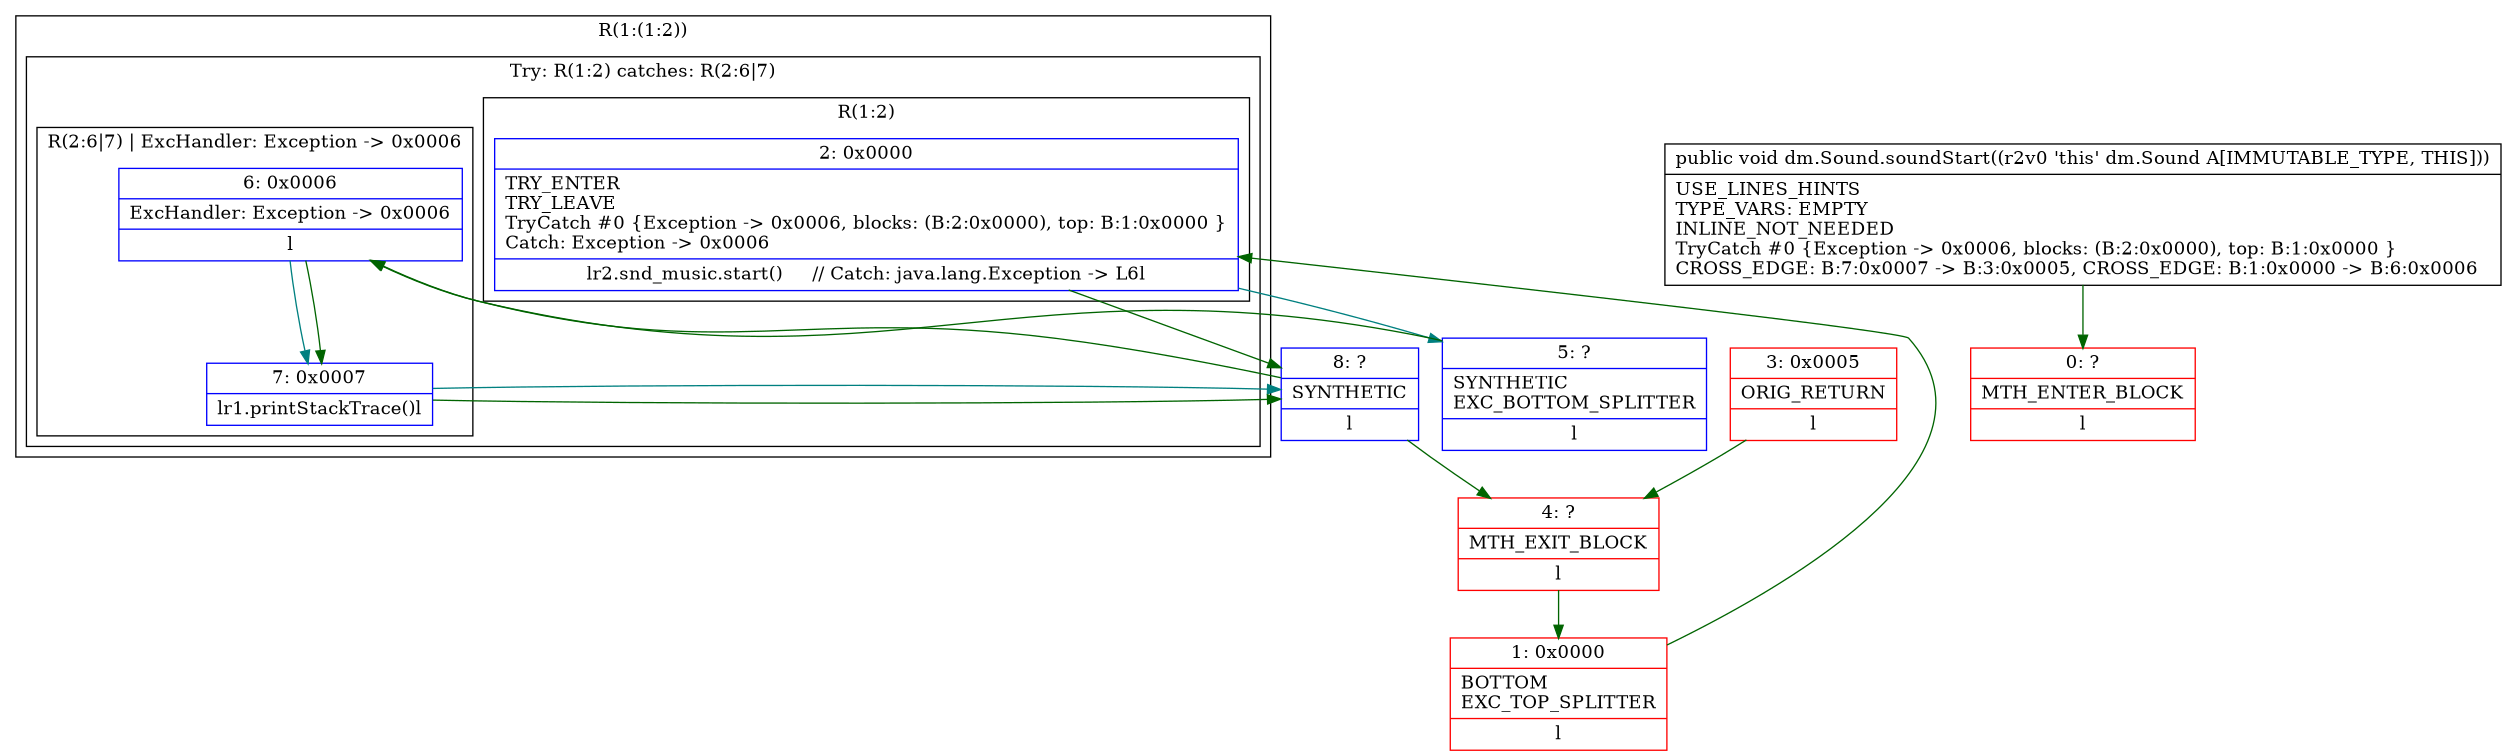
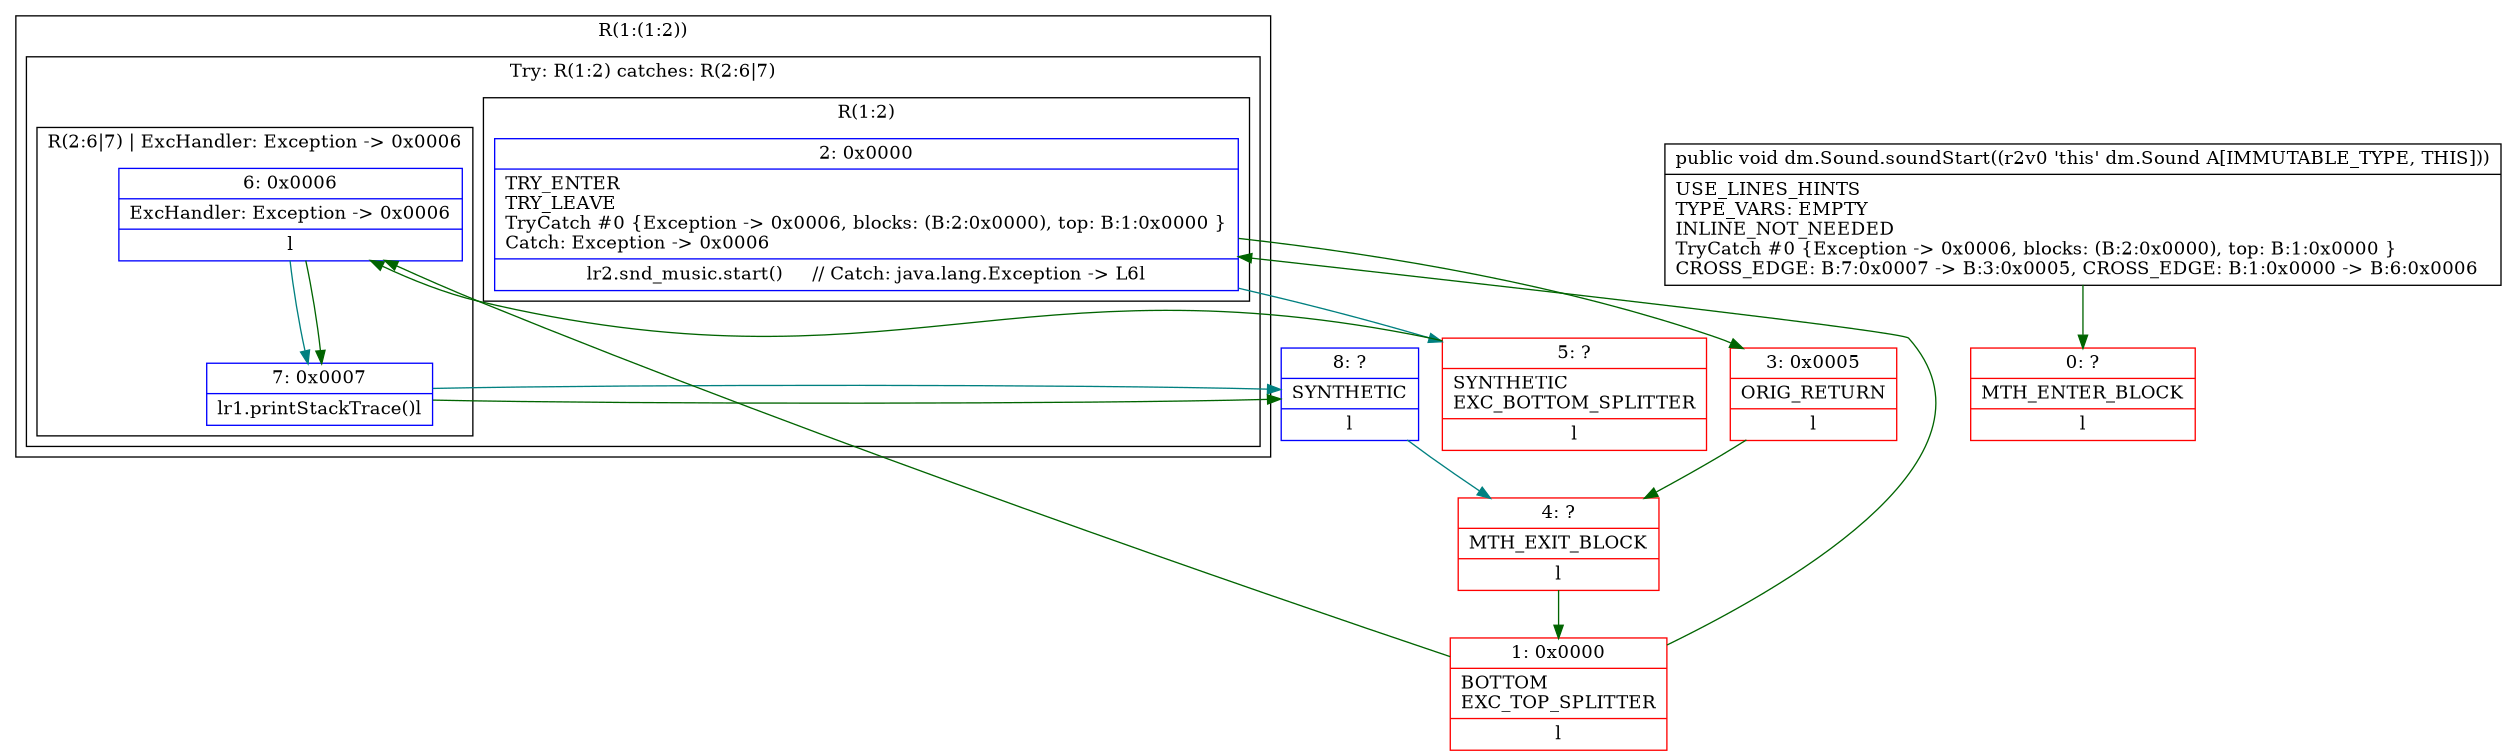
(1169, 327) -> (1475, 274)
(989, 332) -> (920, 471)
(1574, 394) -> (1574, 394)
(1443, 466) -> (1443, 466)
